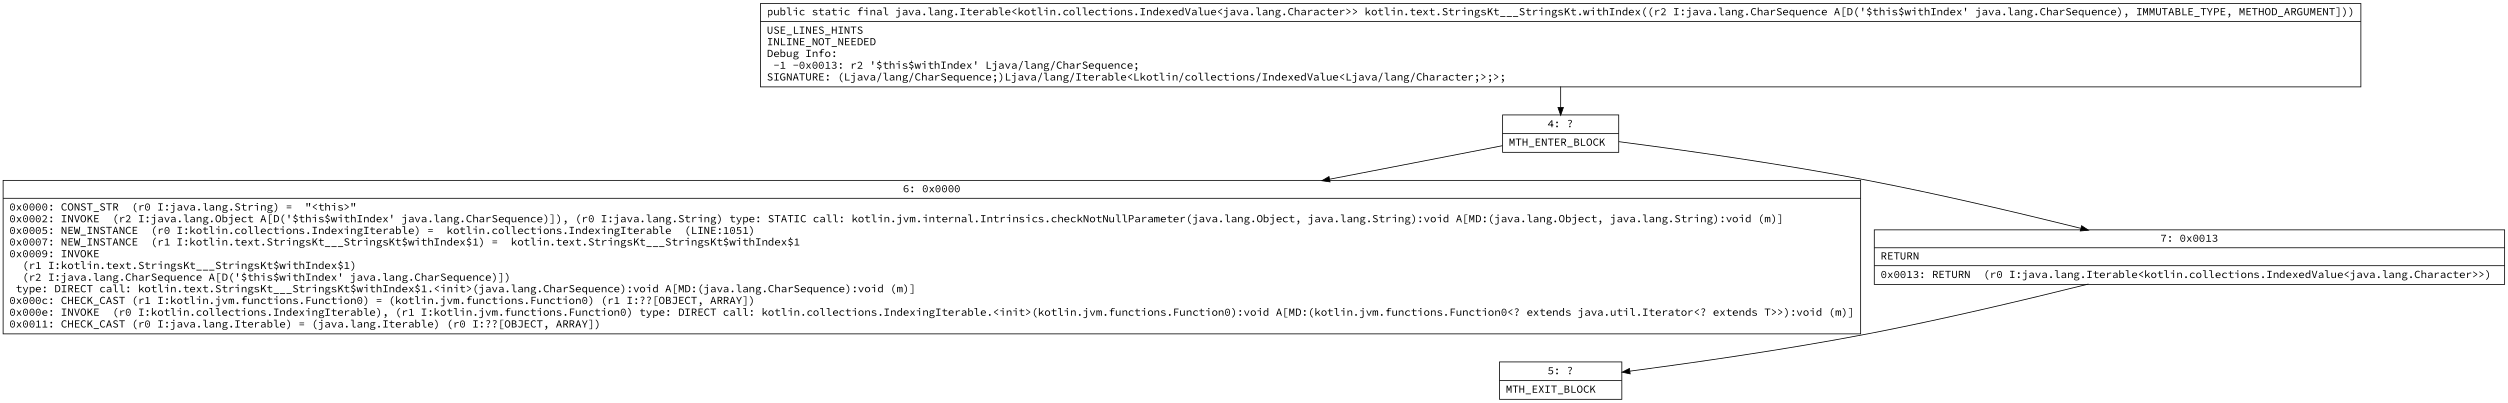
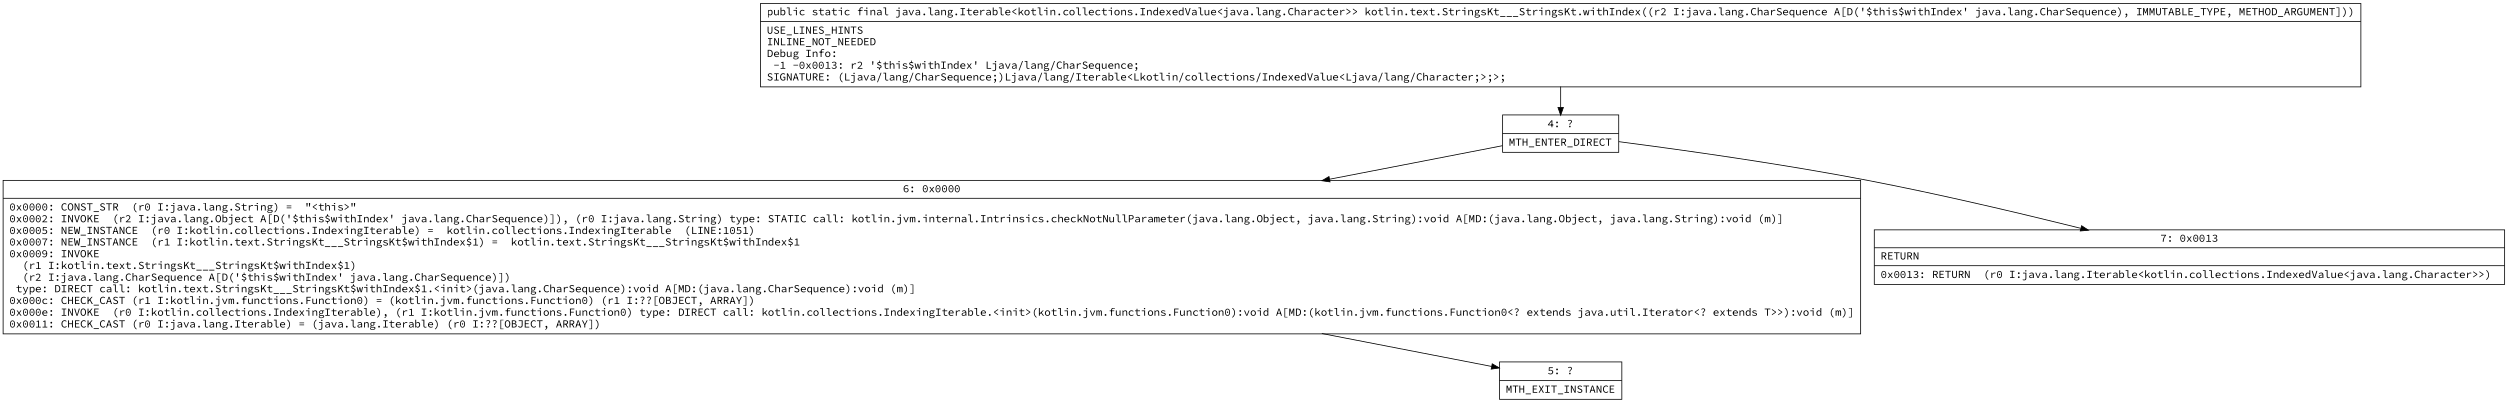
(1557, 143) -> (1561, 143)
(1861, 335) -> (1407, 350)
(1551, 390) -> (1561, 390)
